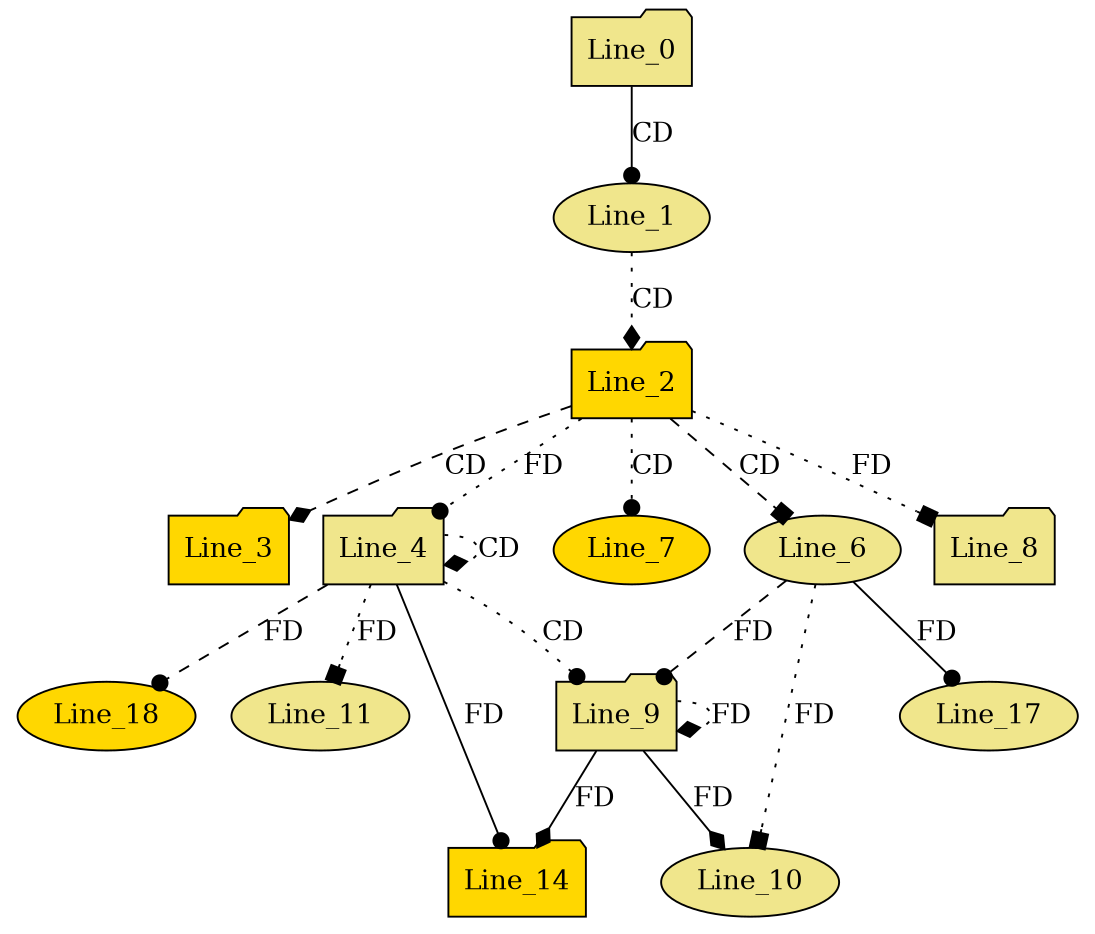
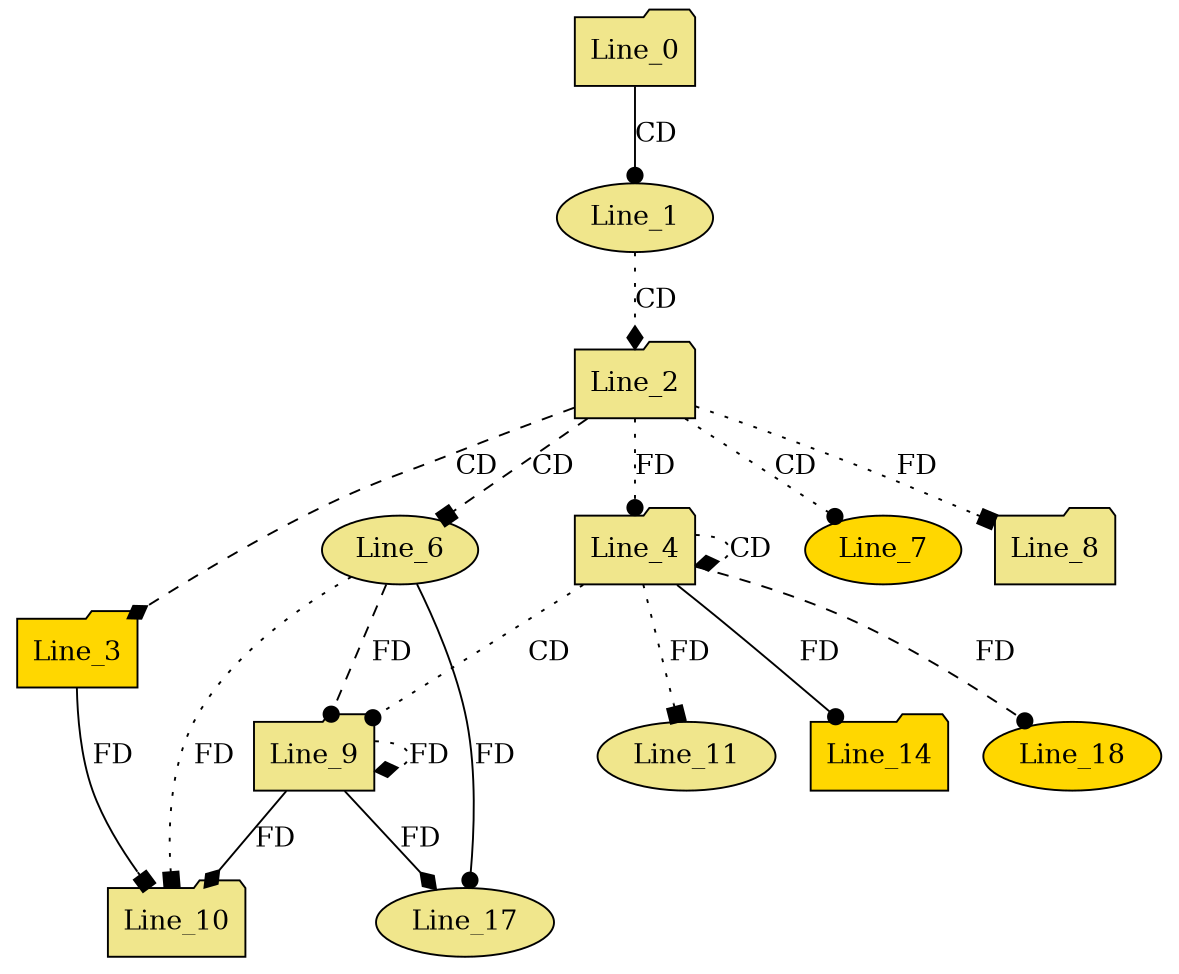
(632, 384) -> (635, 384)
none -> (91, 785)
(573, 789) -> (382, 832)
(750, 882) -> (177, 922)
